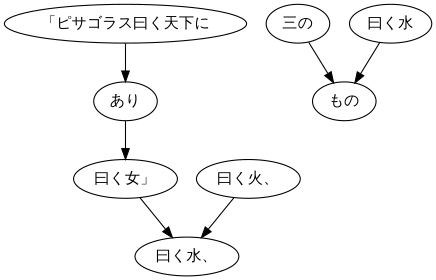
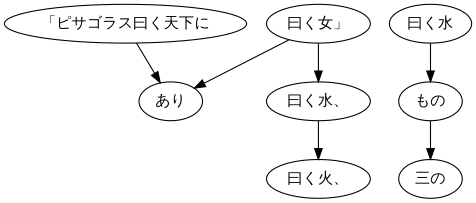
(318, 58) -> (431, 135)
(125, 135) -> (246, 62)
(221, 213) -> (318, 135)
